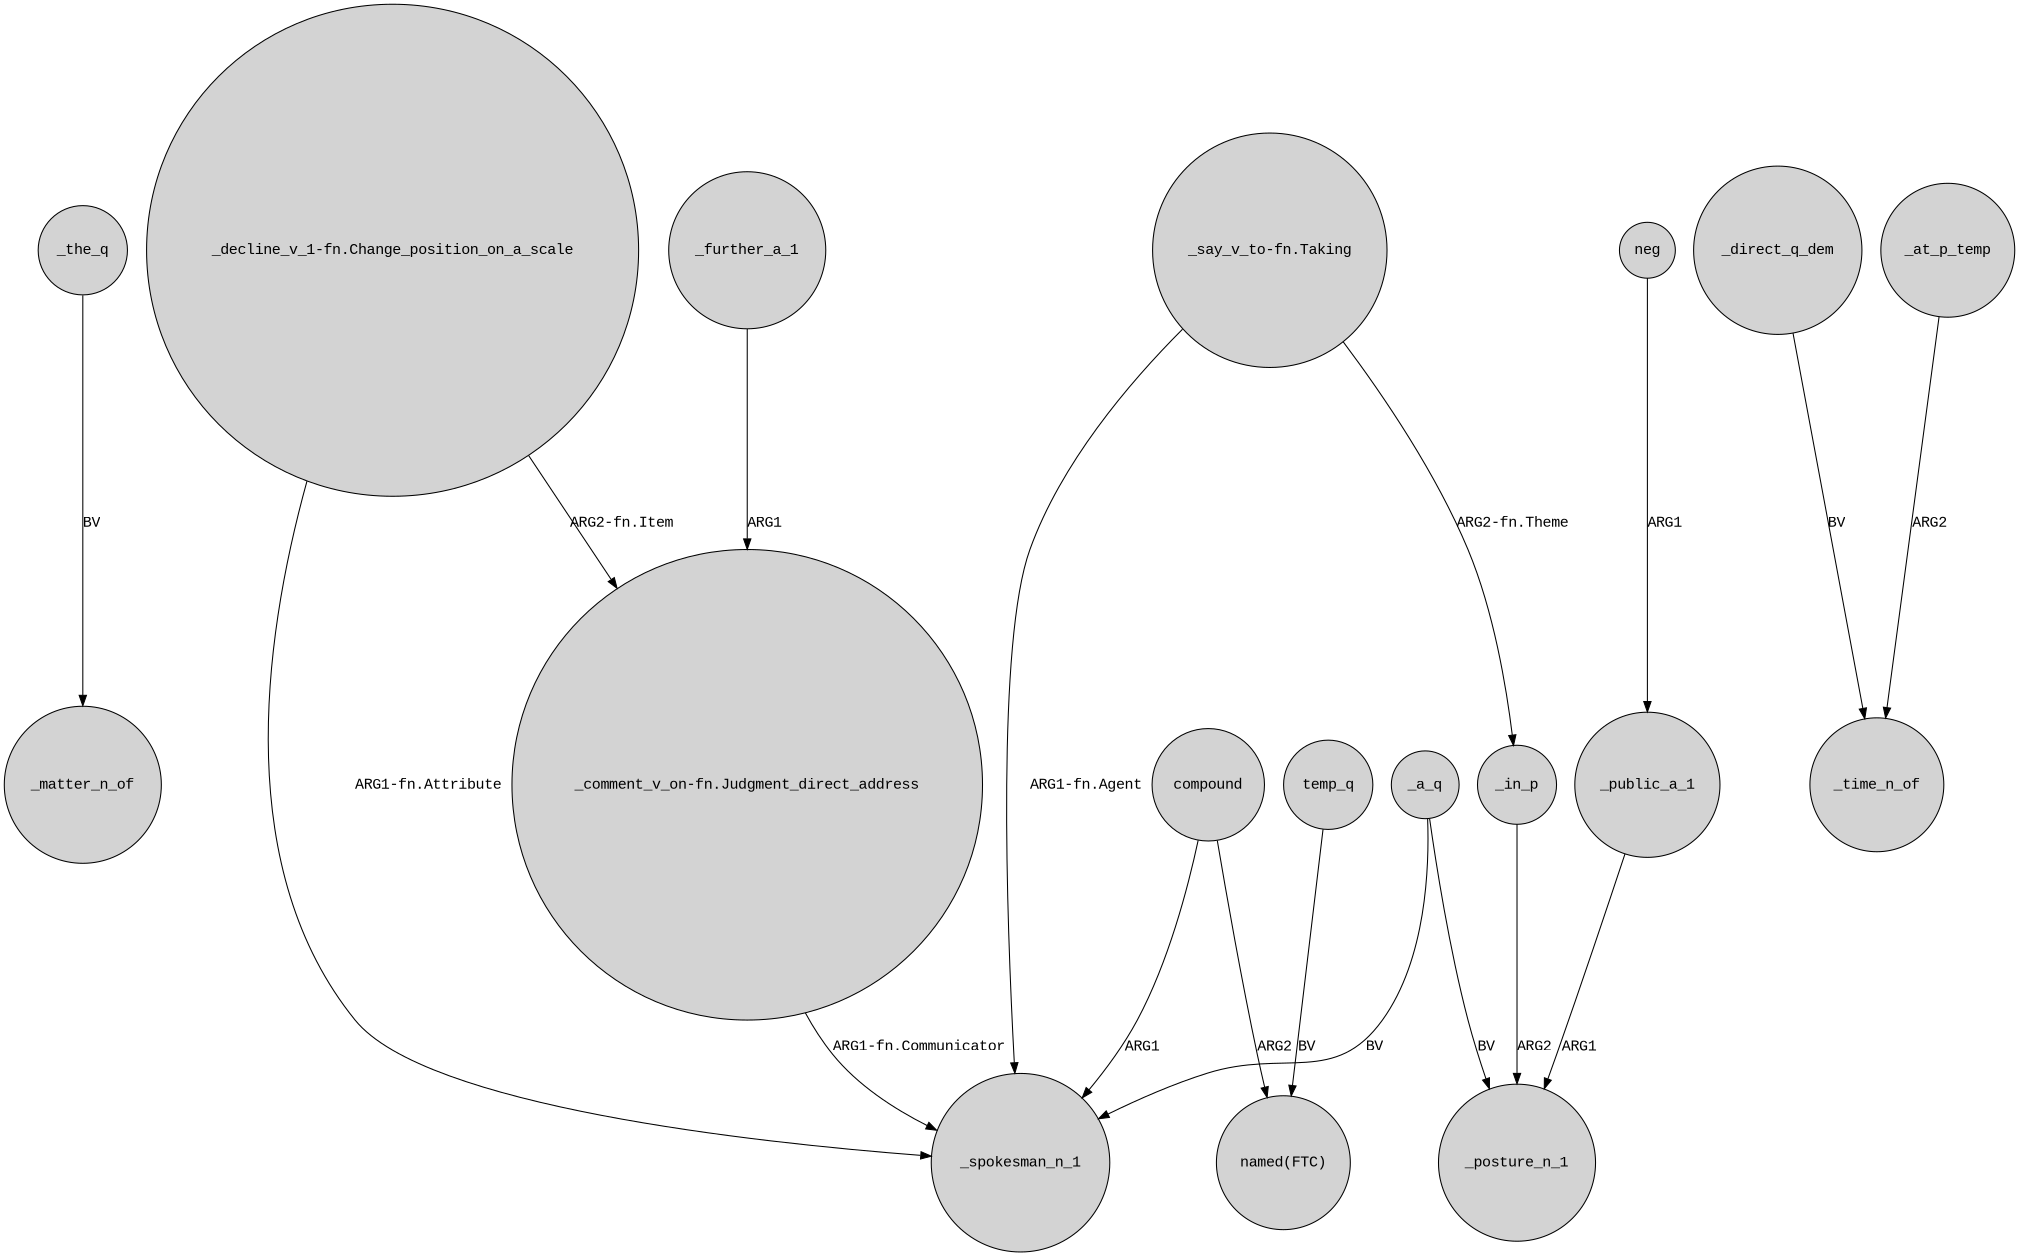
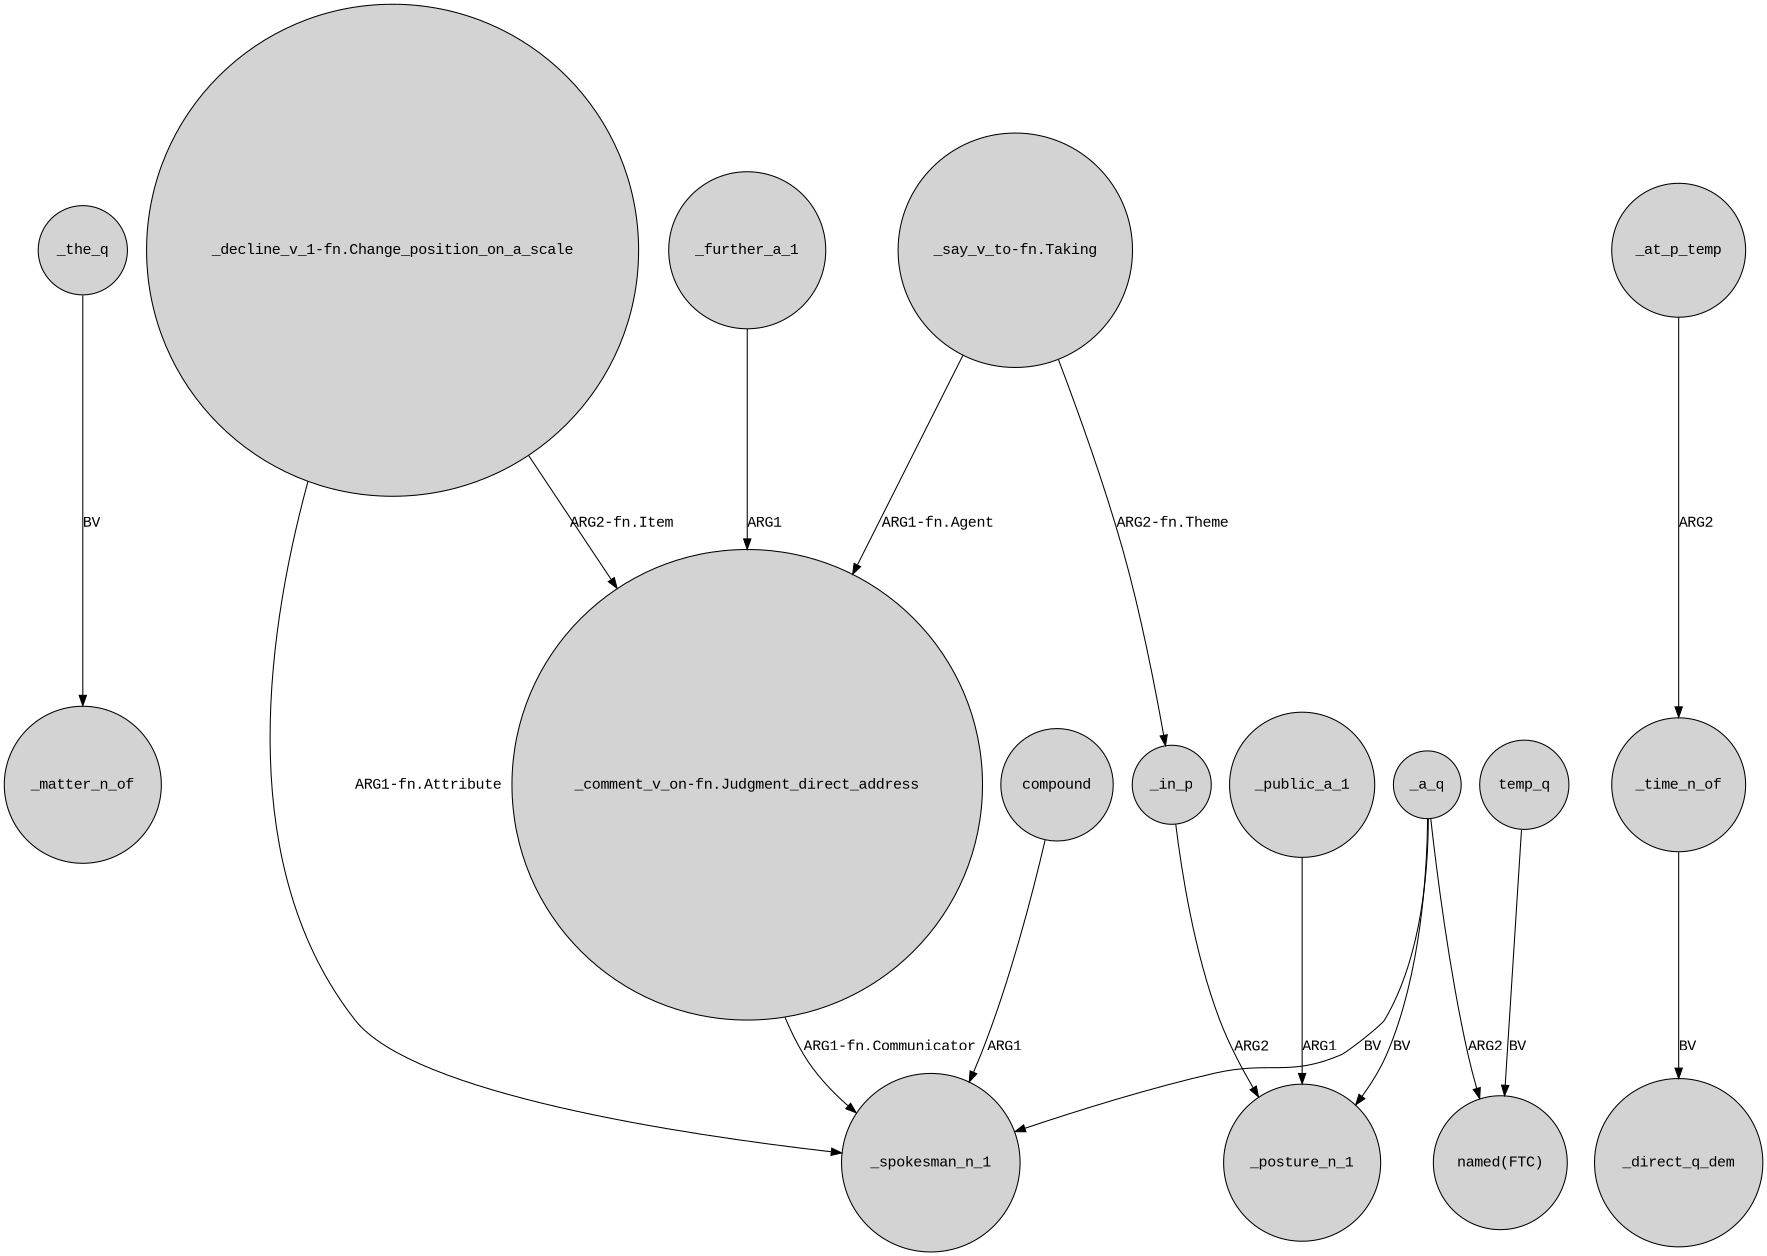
(1647, 250) -> none
(1828, 521) -> (1679, 960)
(1011, 670) -> (910, 460)
(1239, 964) -> (1449, 954)
